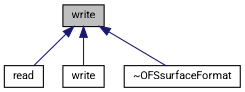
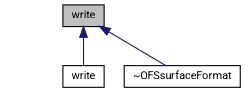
(24, 76) -> none
